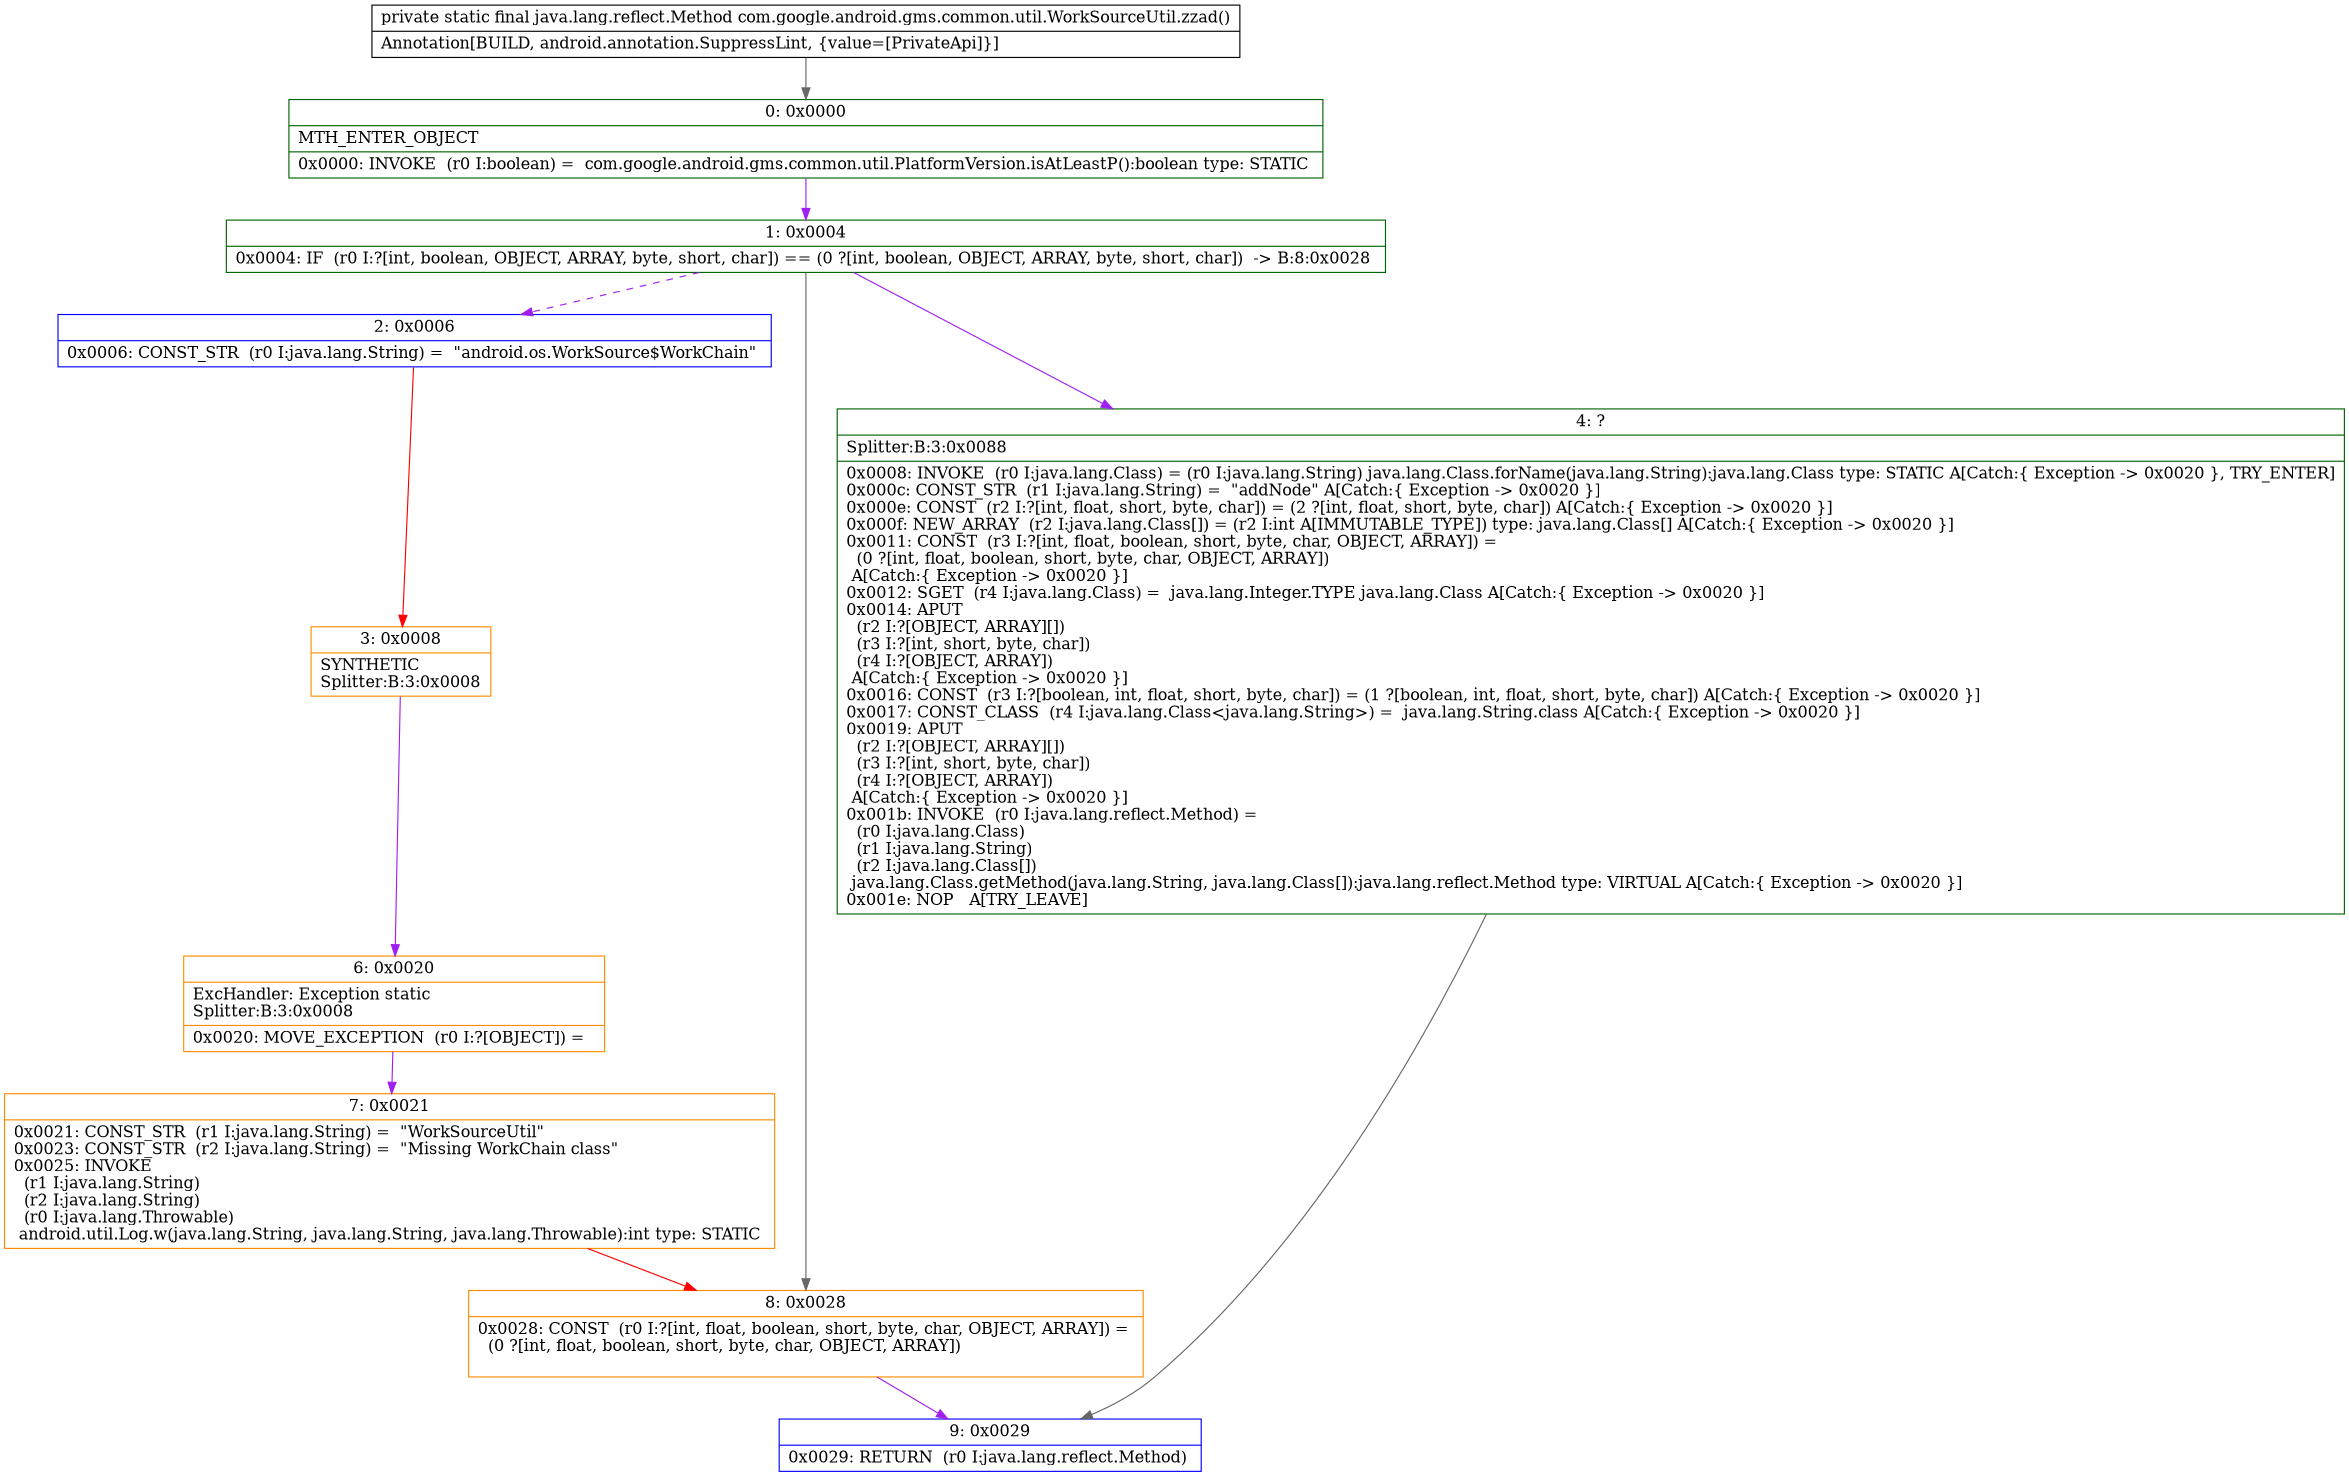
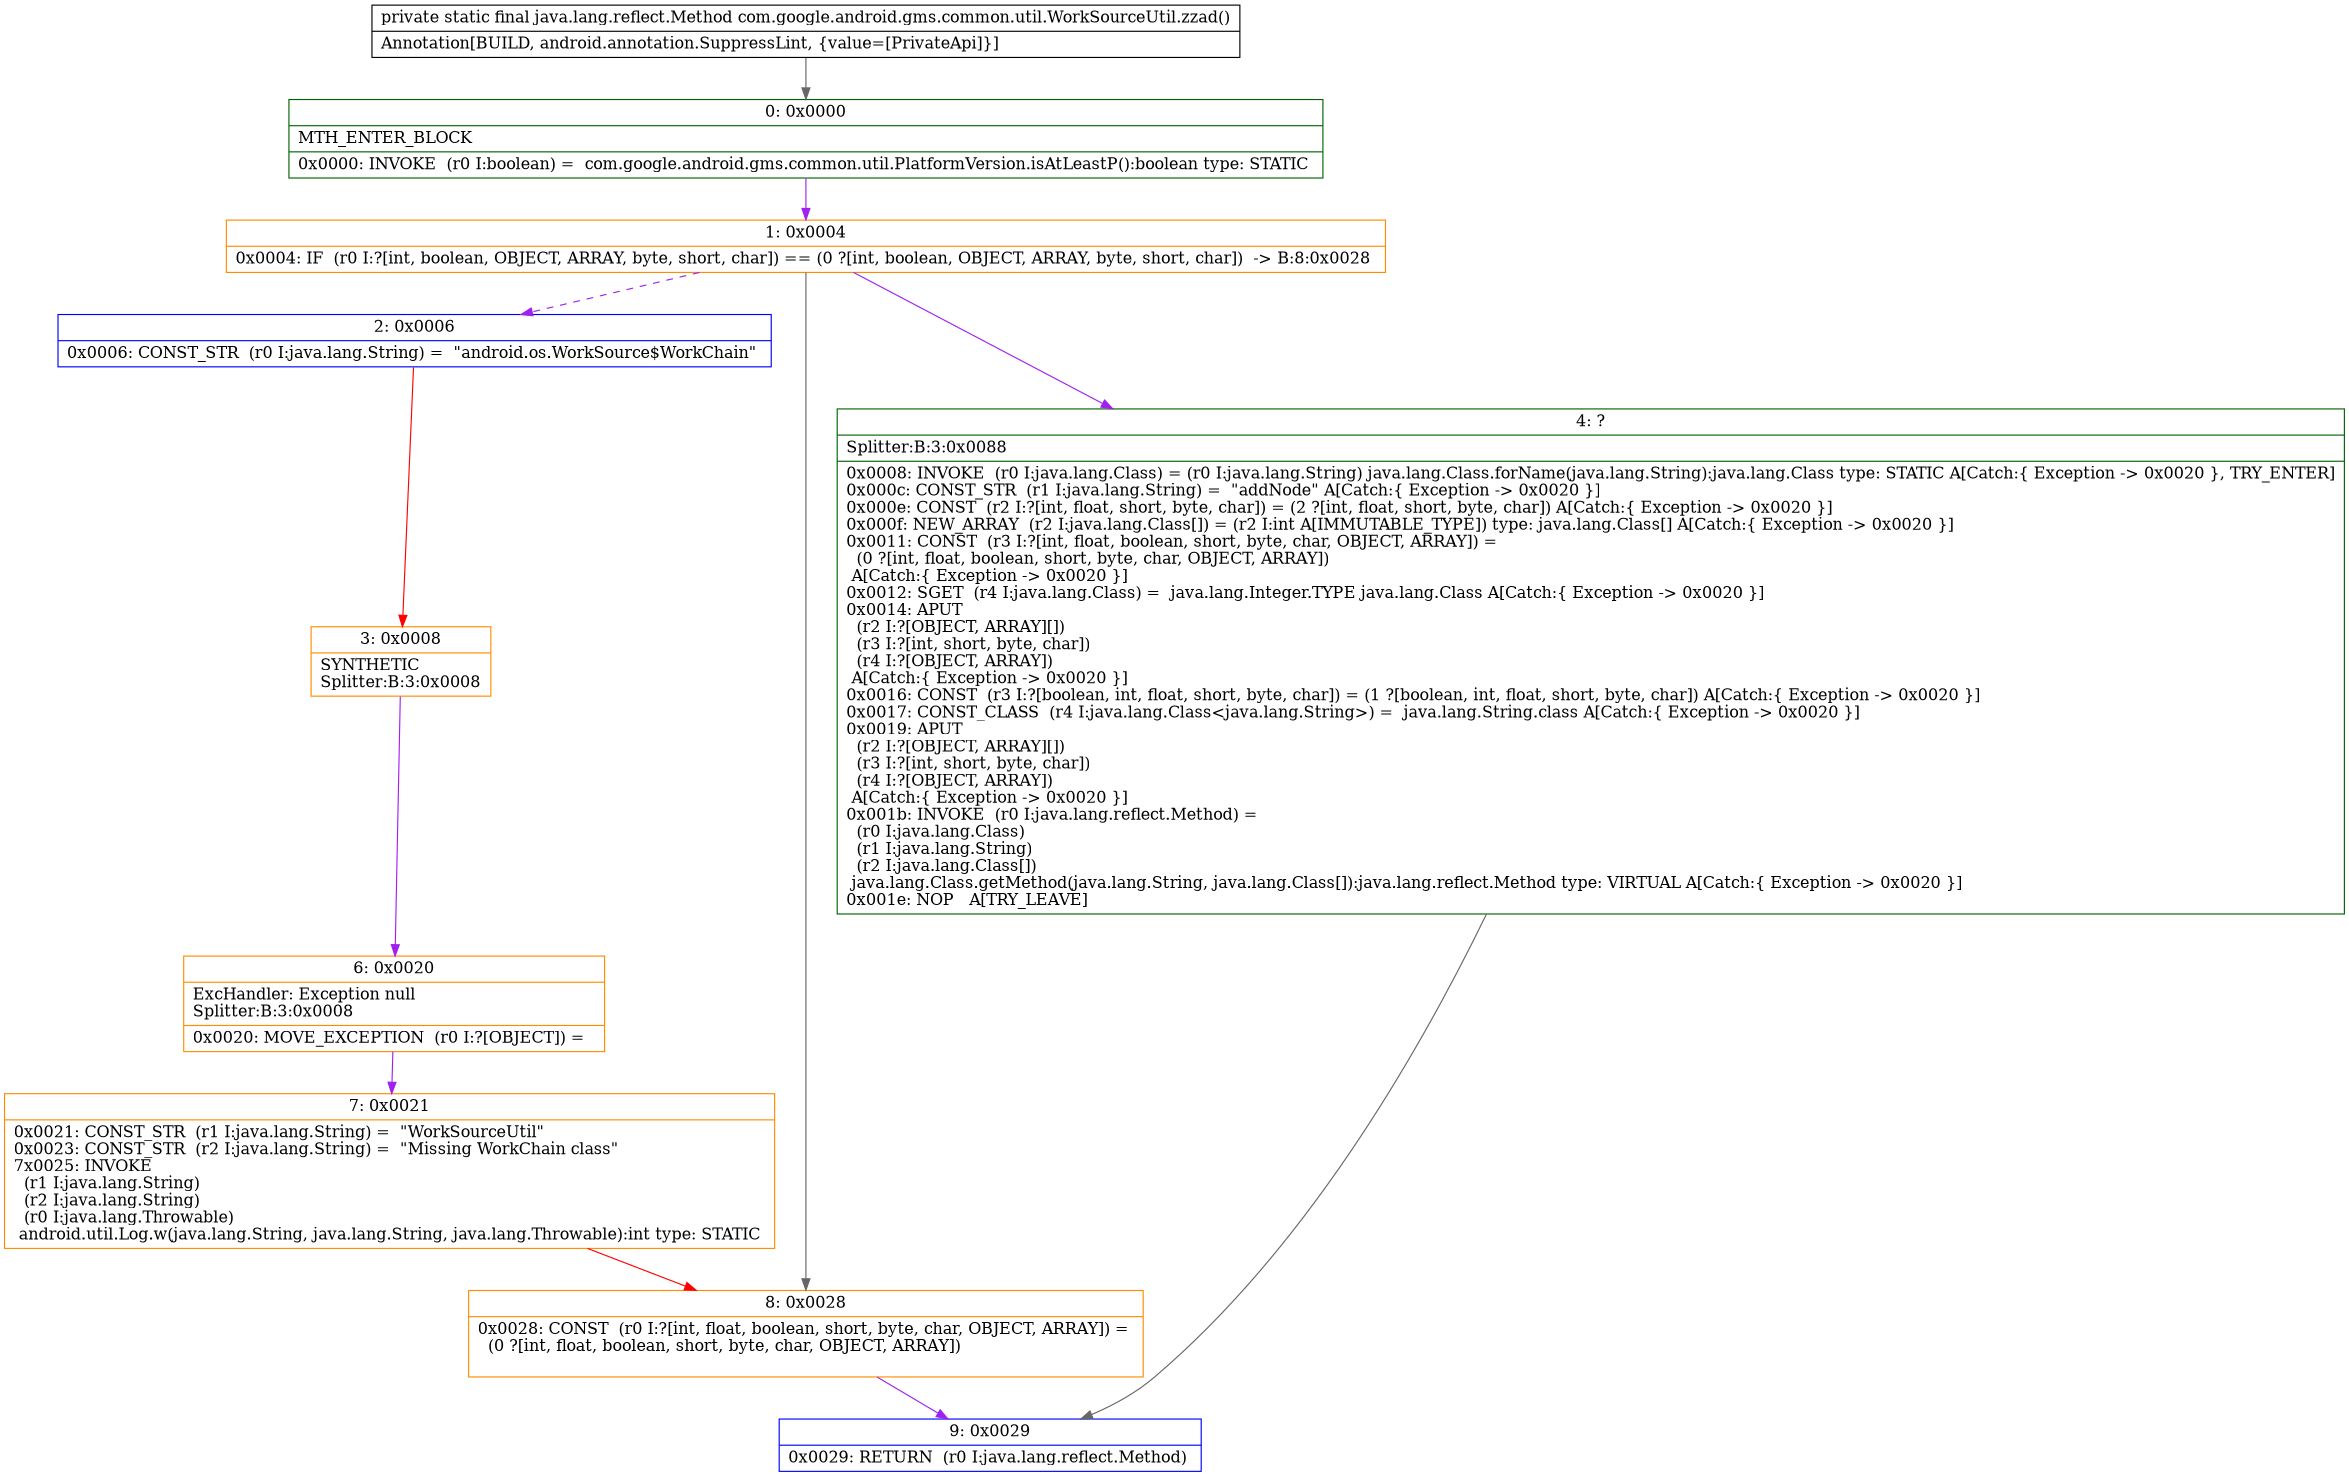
(388, 138) -> (386, 138)
(806, 246) -> (806, 246)
(312, 995) -> (304, 995)
(88, 1167) -> (88, 1167)
